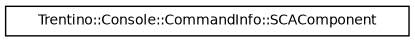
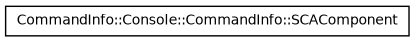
(207, 21) -> (207, 21)
